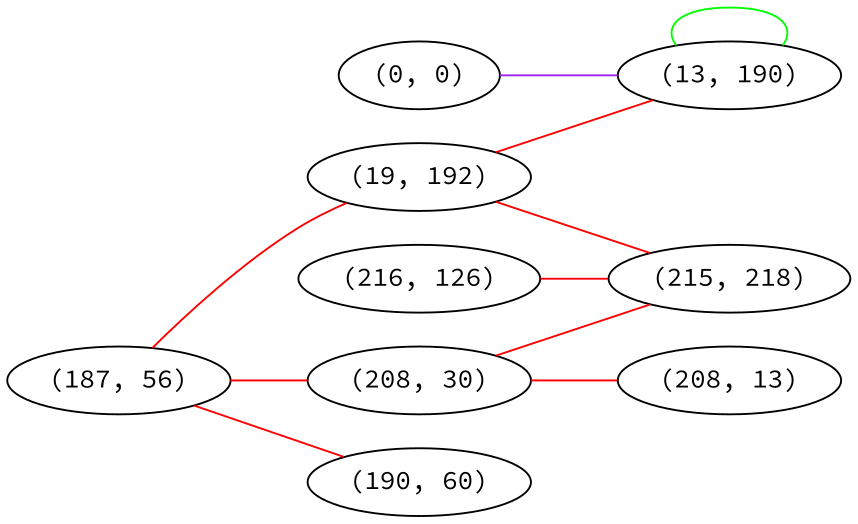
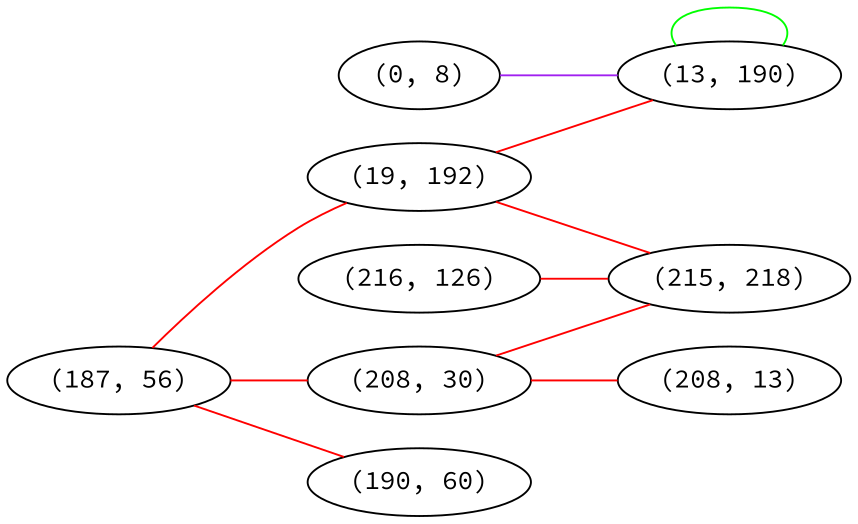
(419, 75) -> (419, 75)
